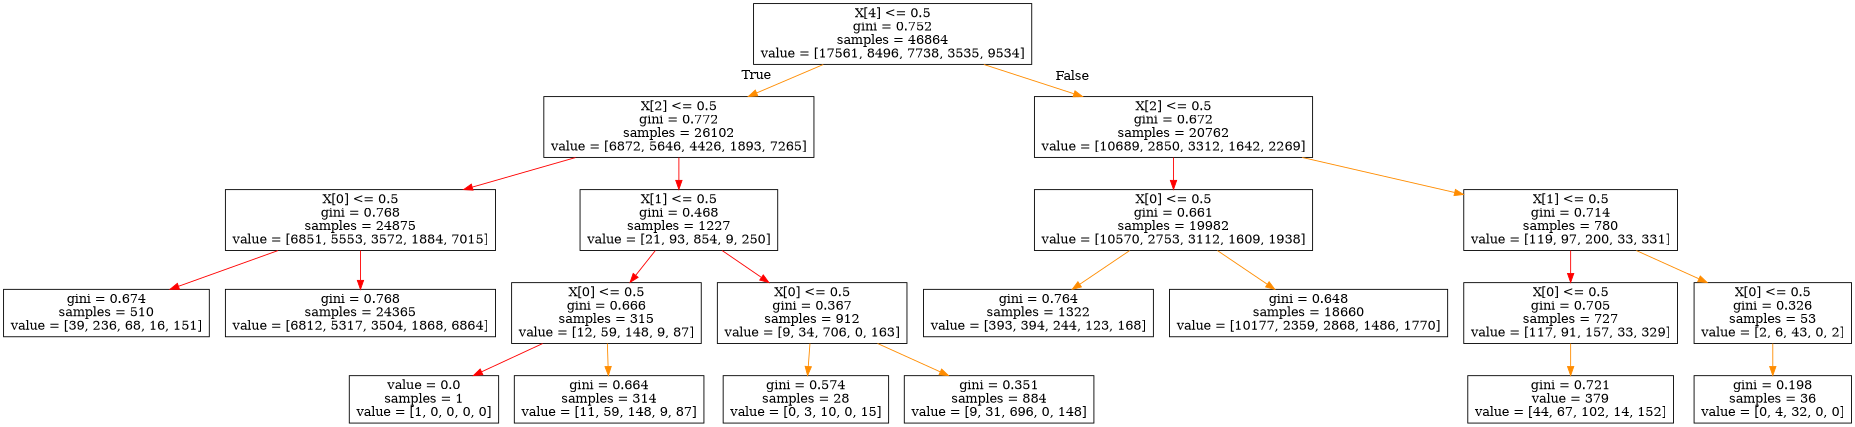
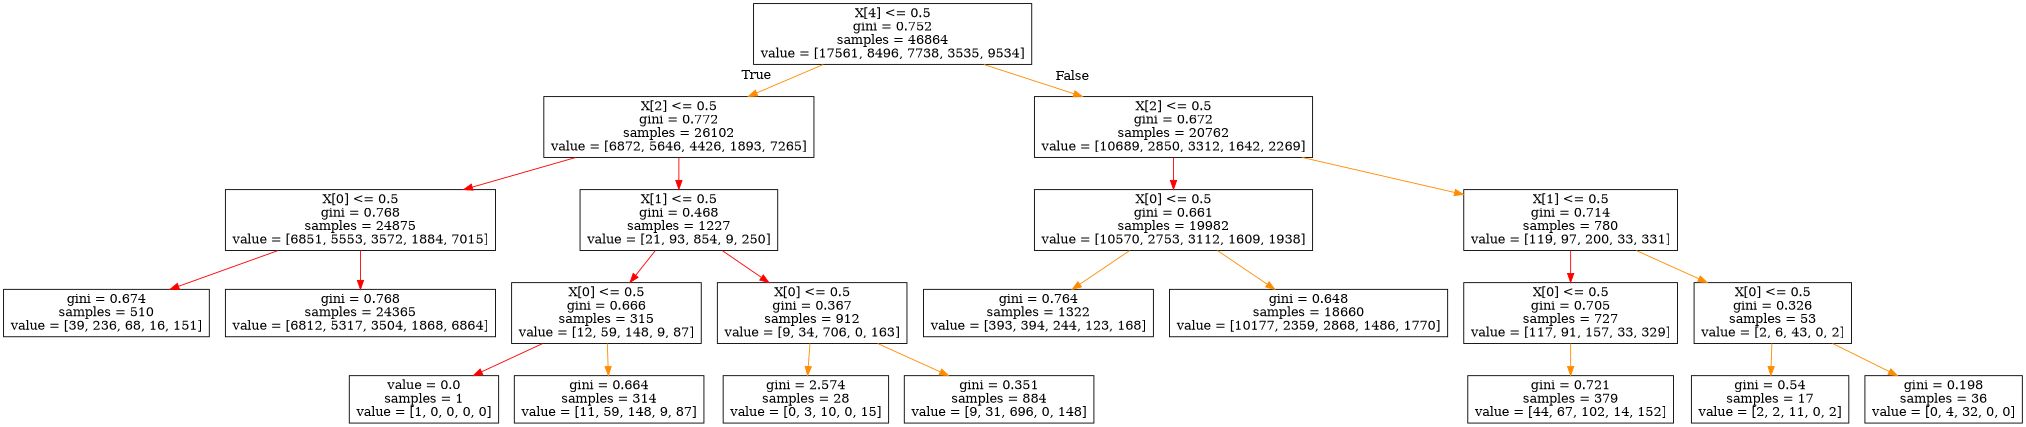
(806, 399) -> (806, 399)
(1571, 399) -> (1571, 399)
none -> (1770, 399)
